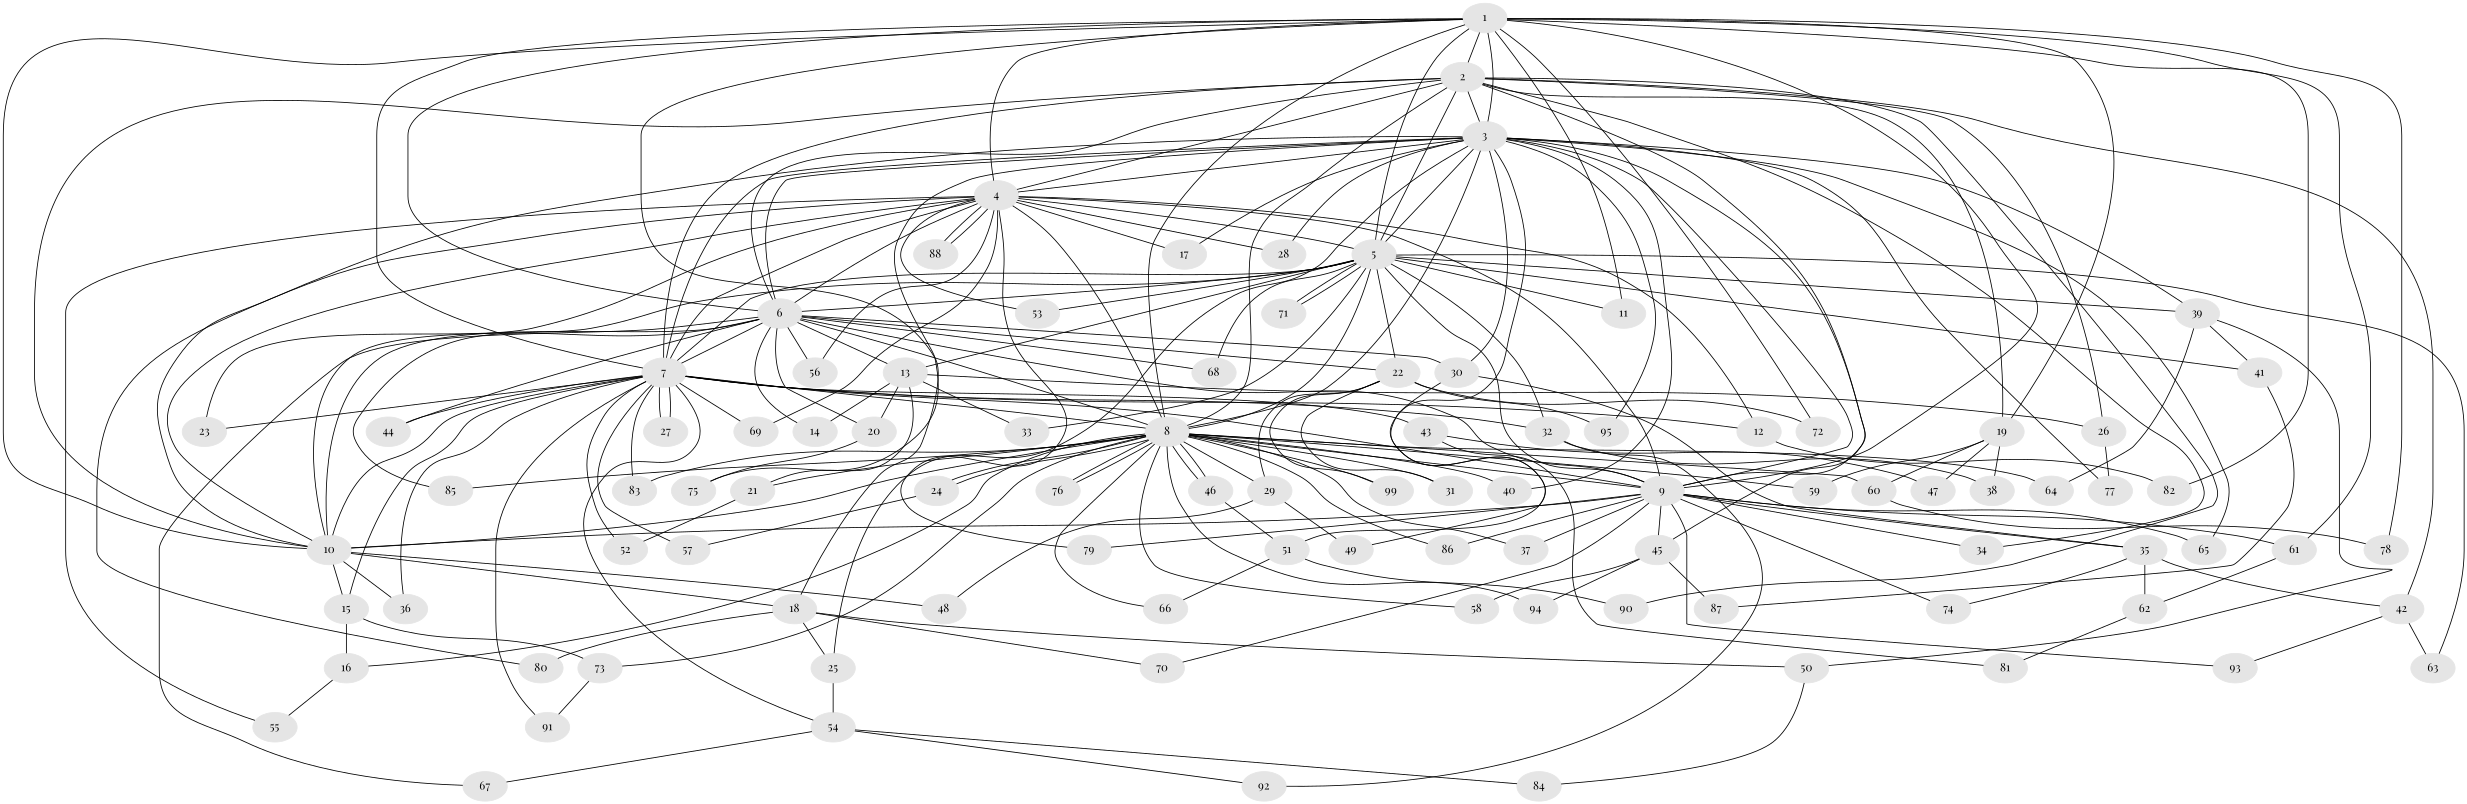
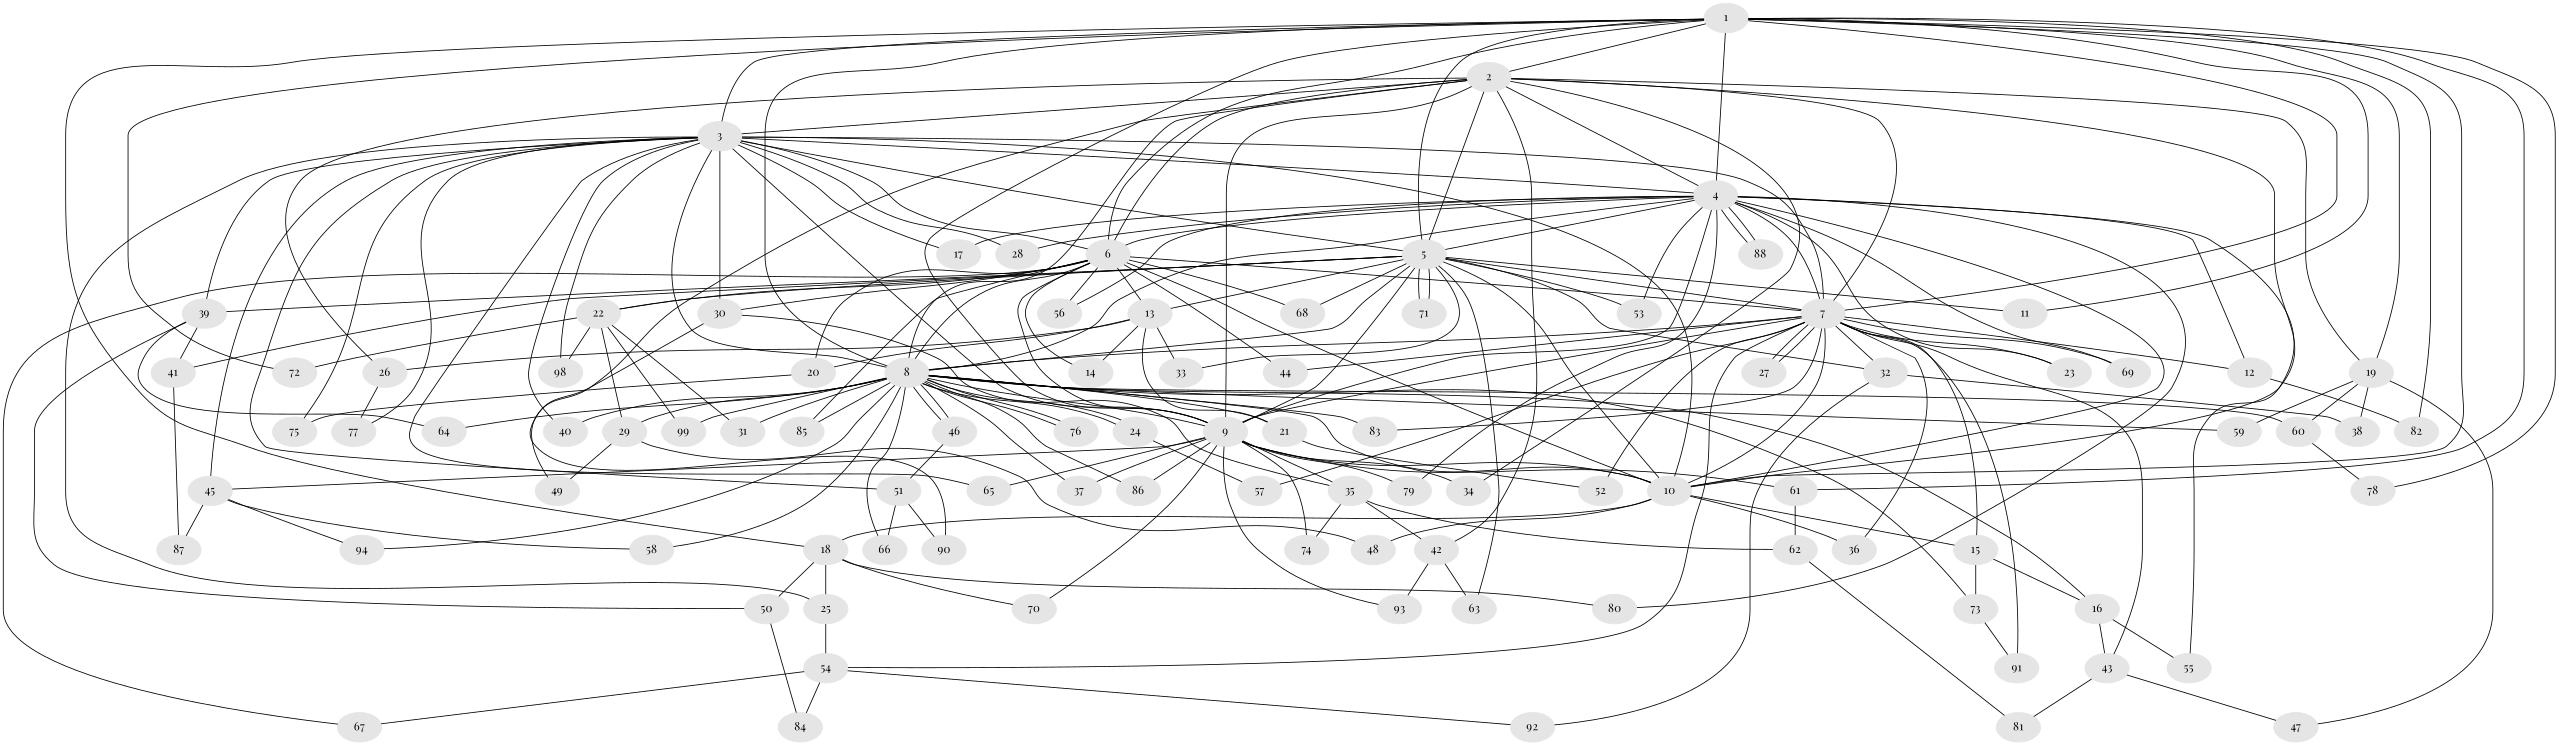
(1078, 292) -> none
(1606, 432) -> (561, 373)
none -> (2102, 638)
